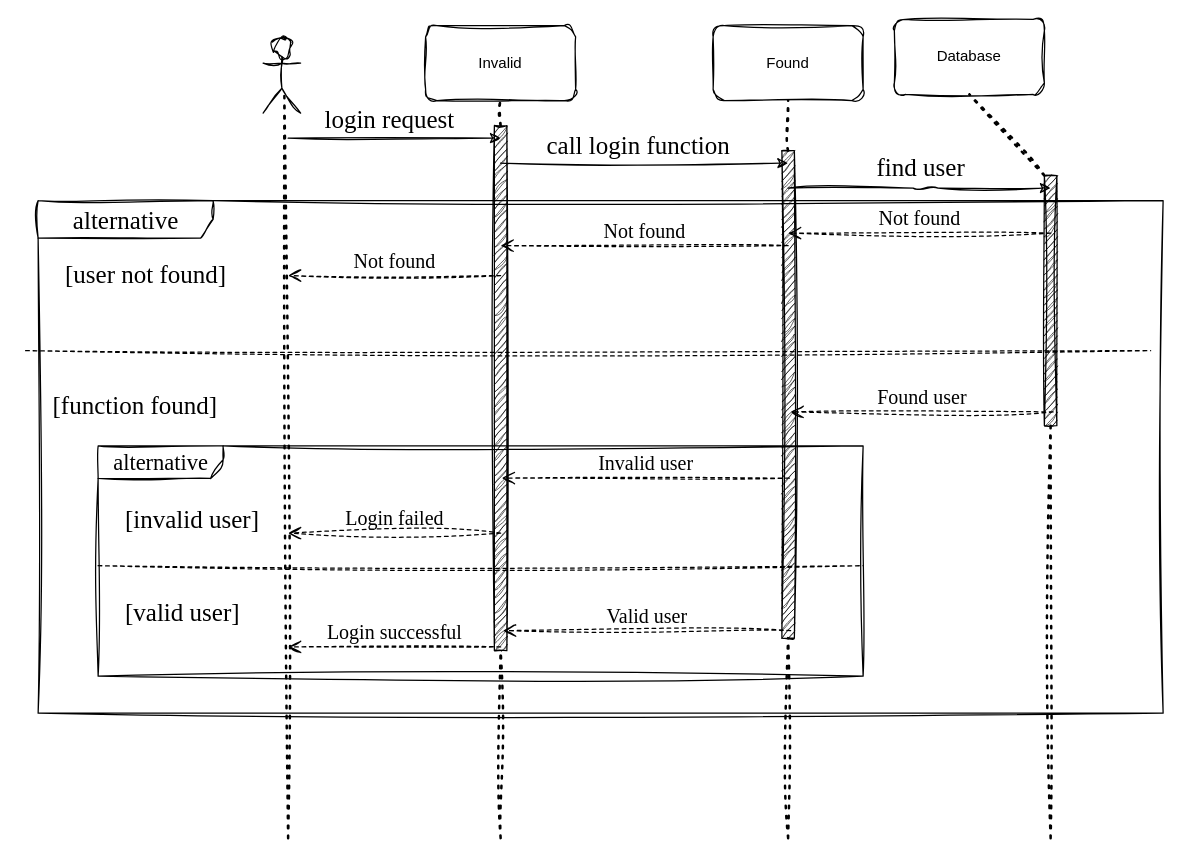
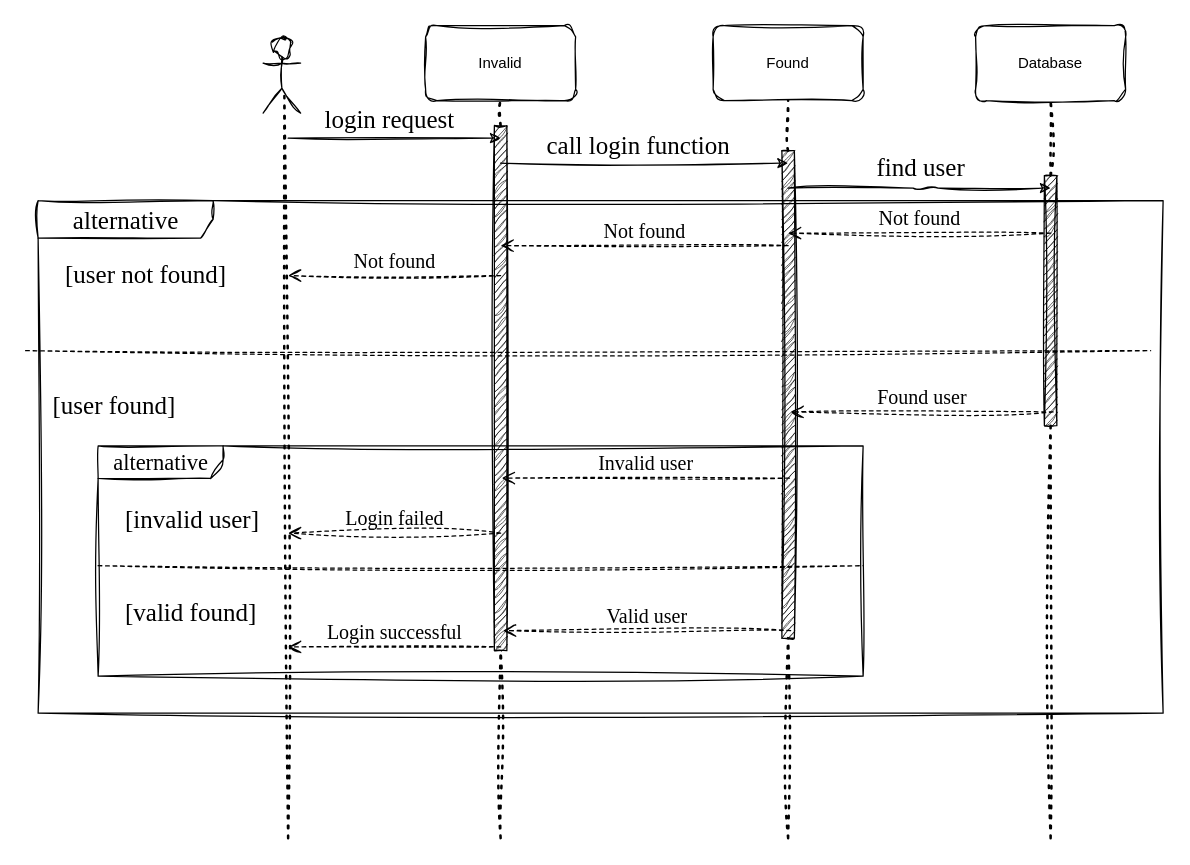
(969, 57) -> (1051, 63)
(158, 405) -> (133, 405)
(199, 613) -> (206, 613)
